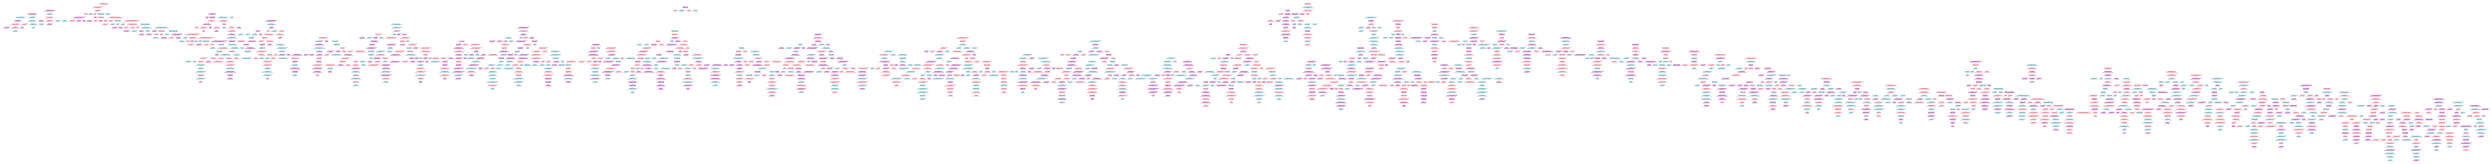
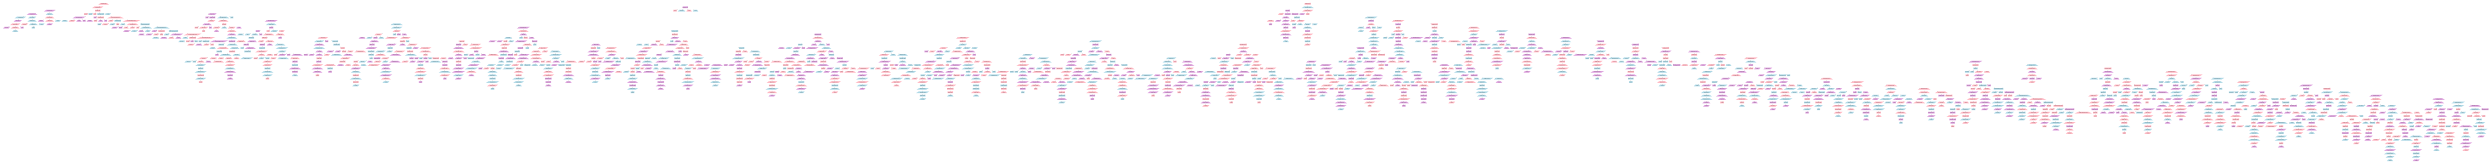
none -> (99, 24)
